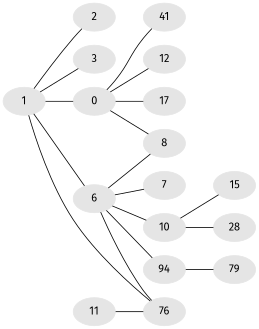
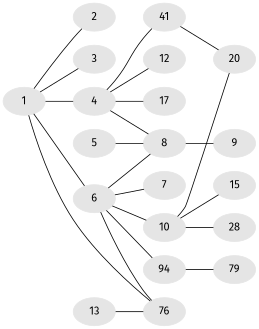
none -> (235, 59)
(94, 101) -> (94, 101)
none -> (94, 143)
none -> (235, 143)
(94, 312) -> (94, 312)
